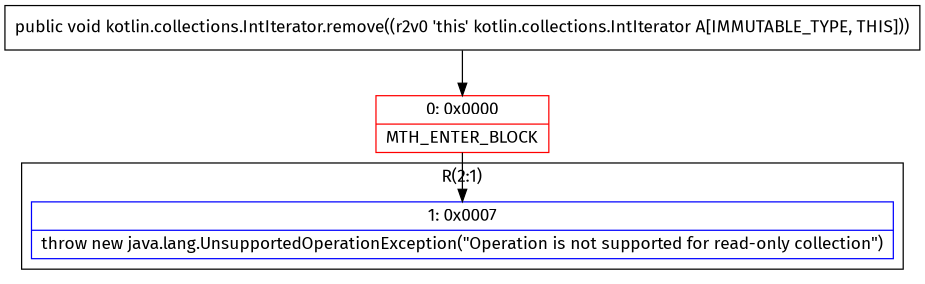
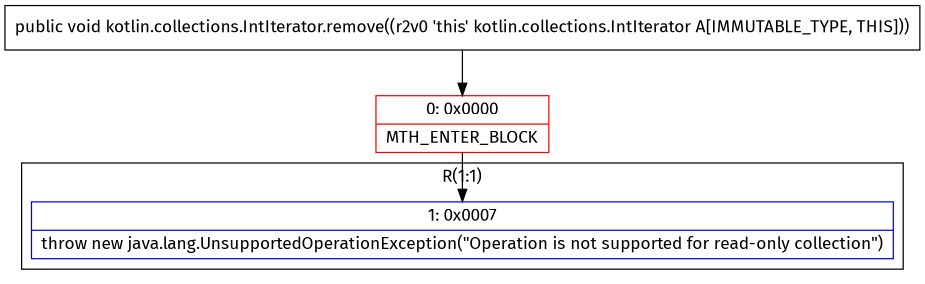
(462, 177) -> (462, 177)
